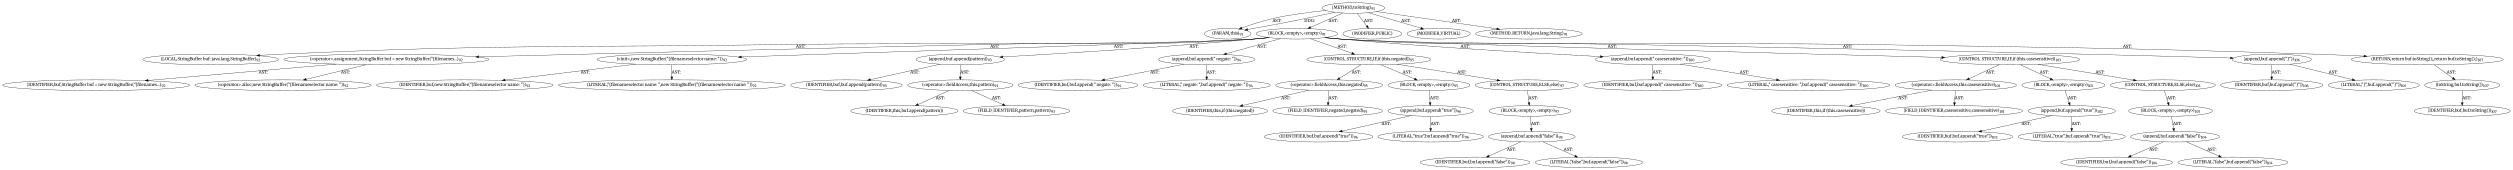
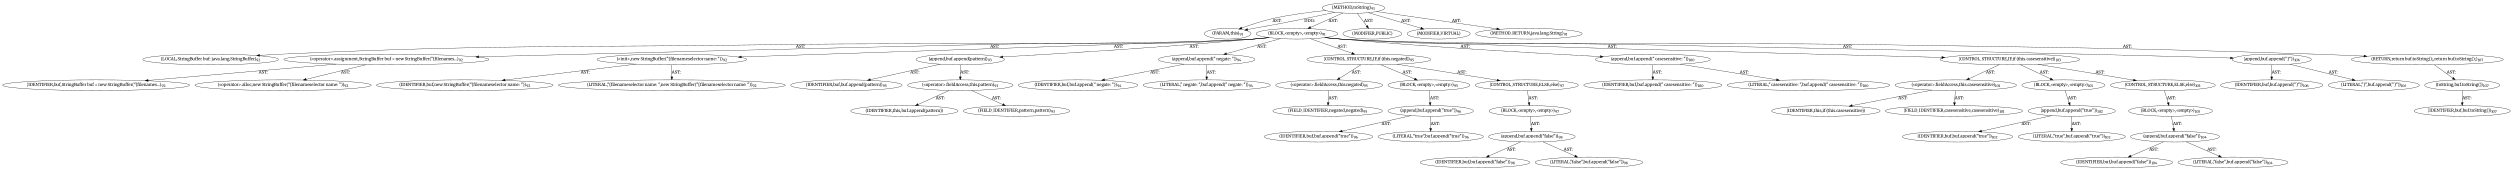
(1220, 111) -> none
